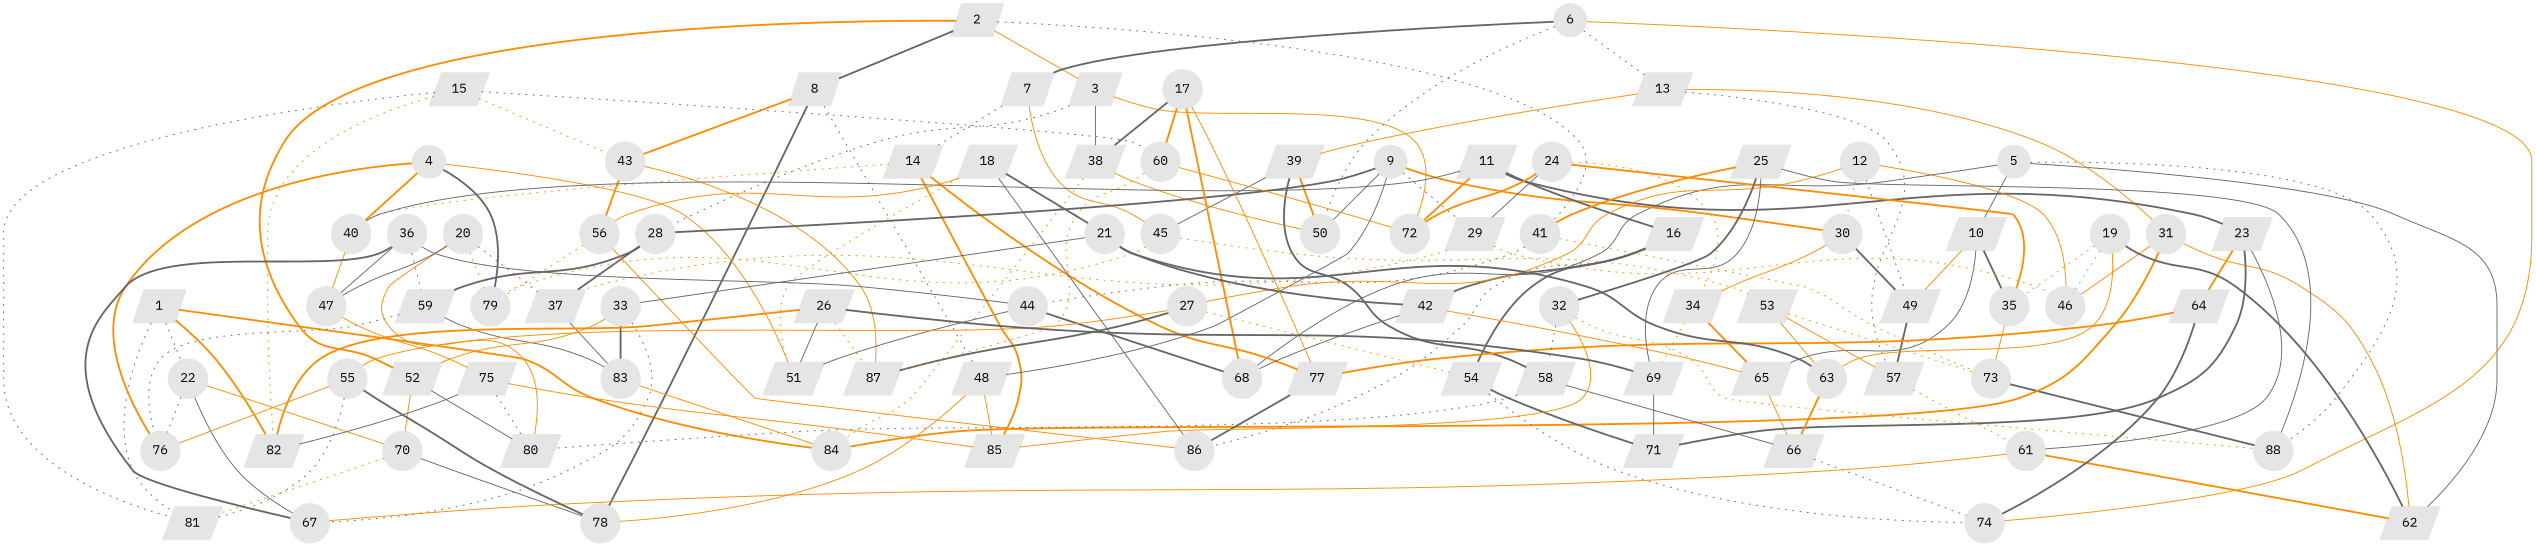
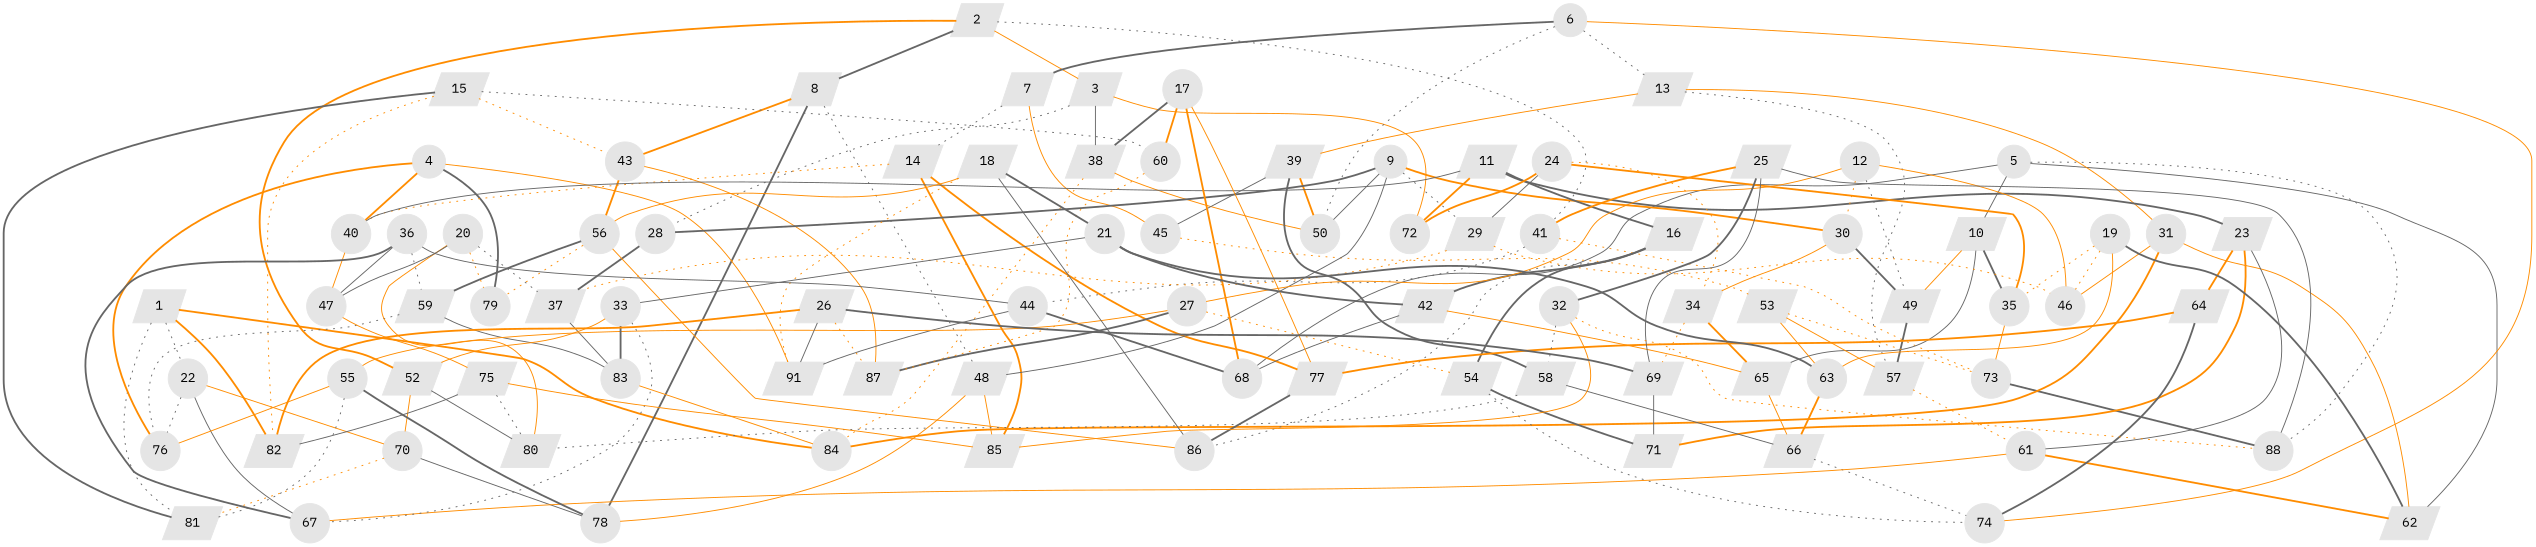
(27, 195) -> (27, 195)
(1280, 195) -> none
(793, 266) -> none
(505, 276) -> (520, 263)
(794, 379) -> (794, 379)
(2012, 422) -> (2012, 422)
